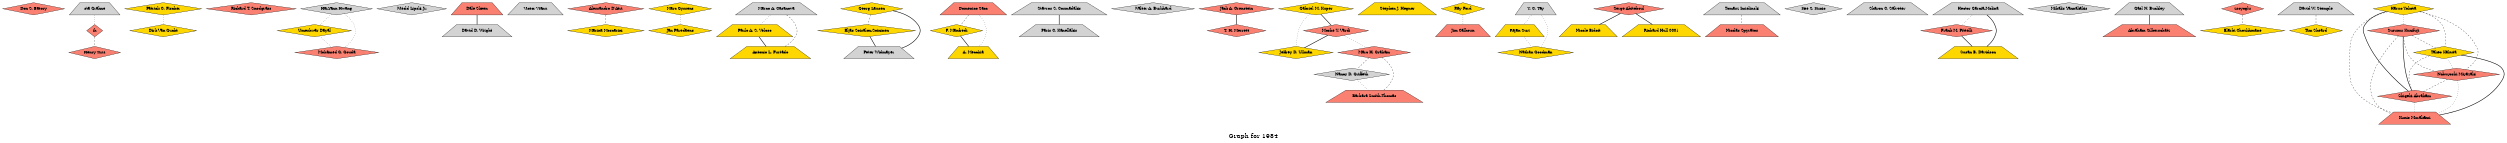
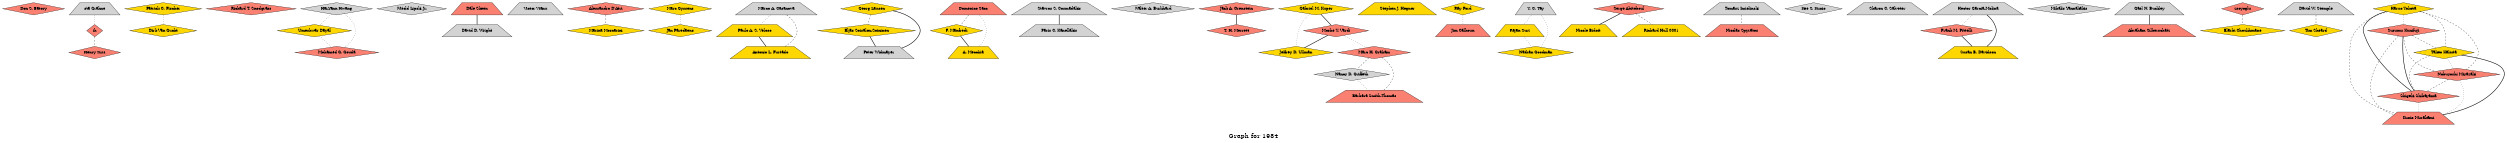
(1644, 19) -> (1644, 19)
(2415, 96) -> (2418, 96)
